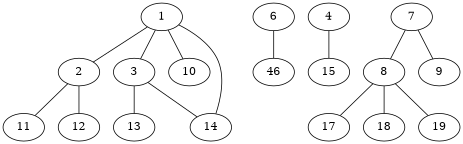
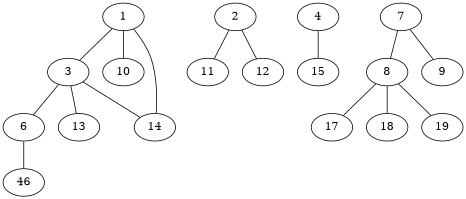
(120, 45) -> none
none -> (46, 100)
